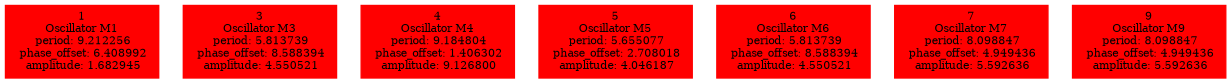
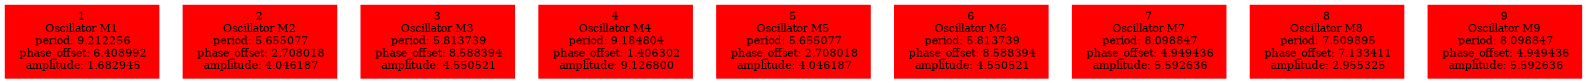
none -> (260, 42)
none -> (1327, 42)
